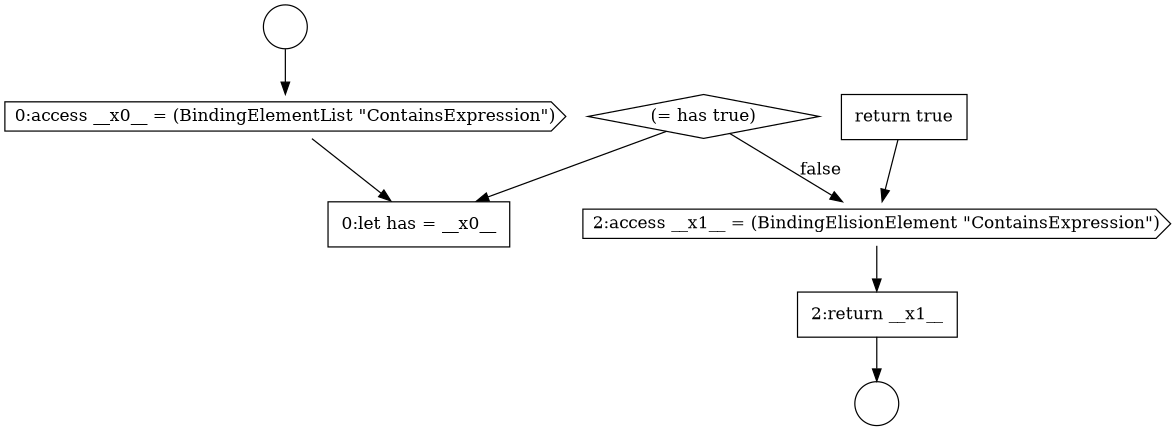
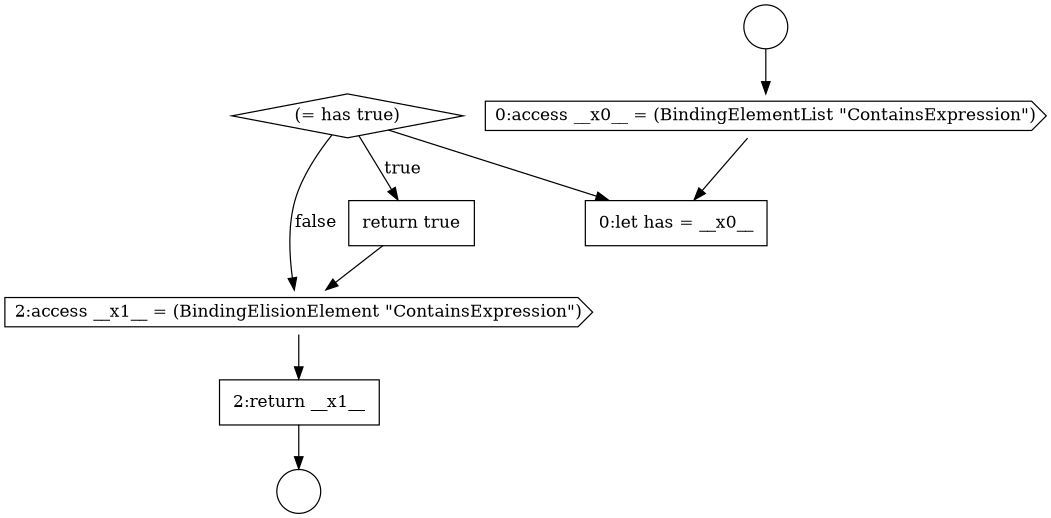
none -> (375, 162)
